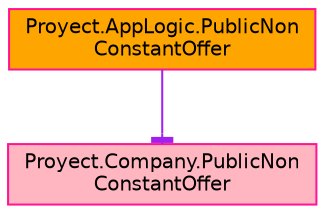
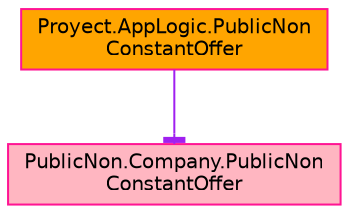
(162, 174) -> (174, 174)
